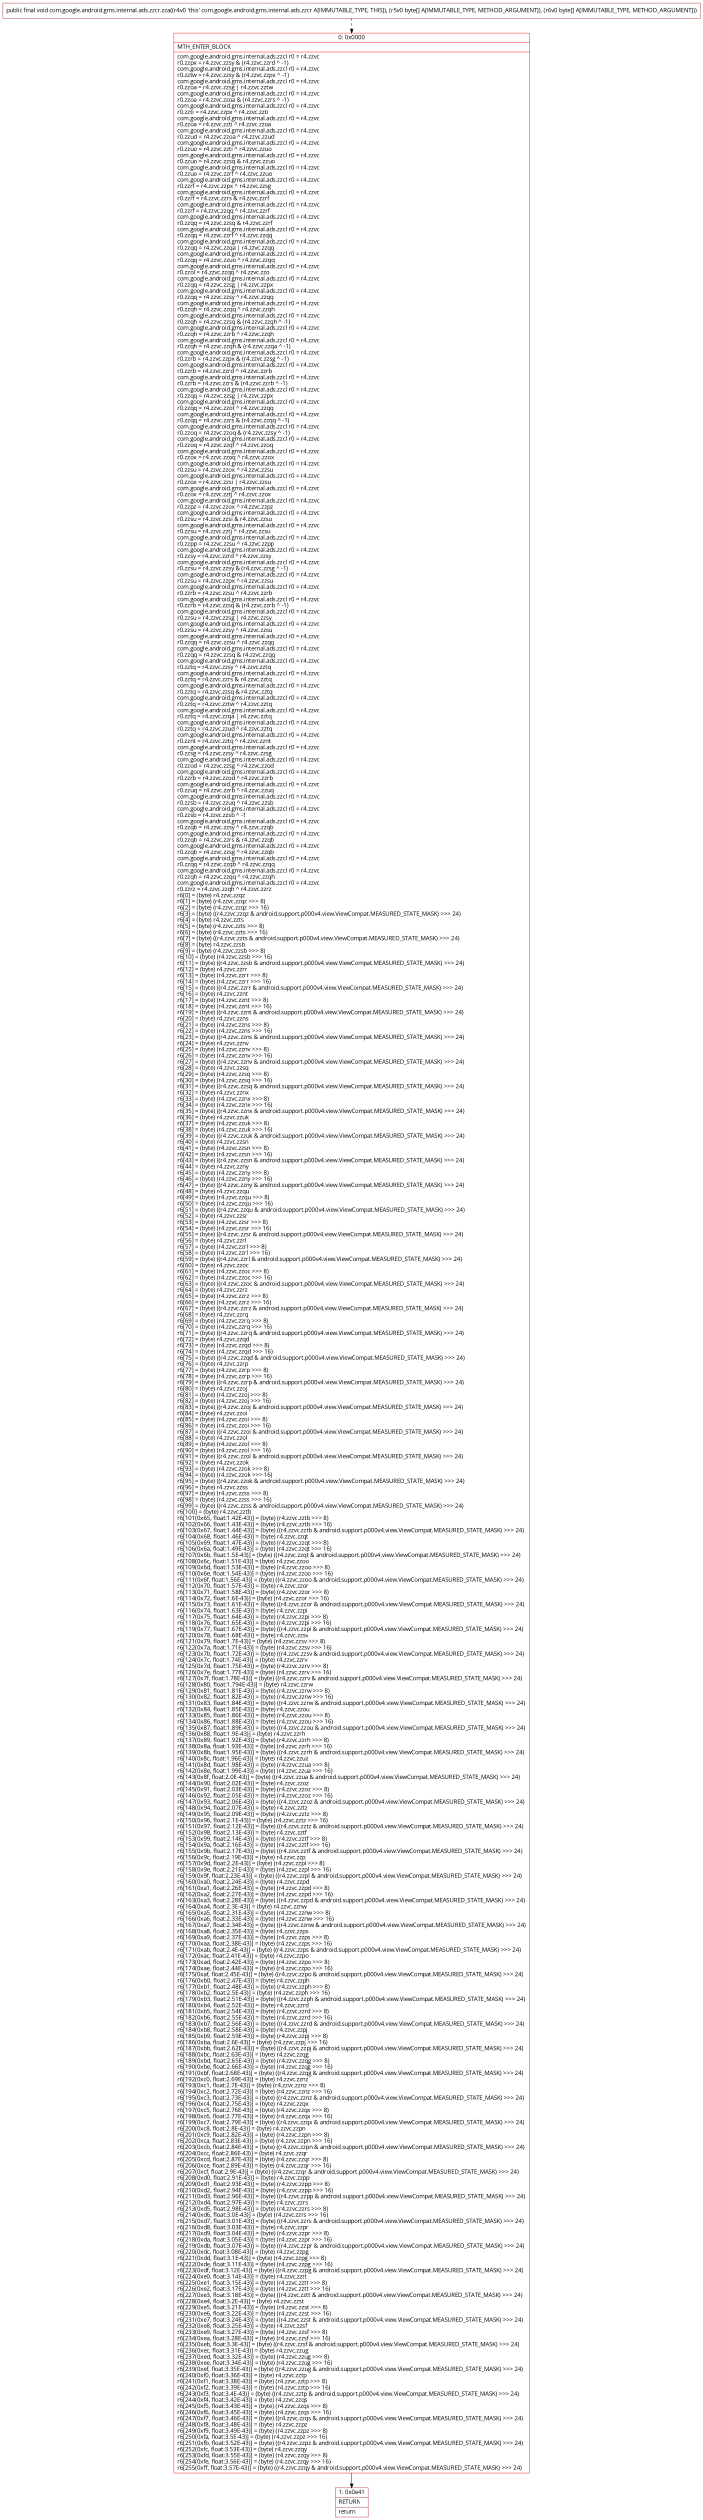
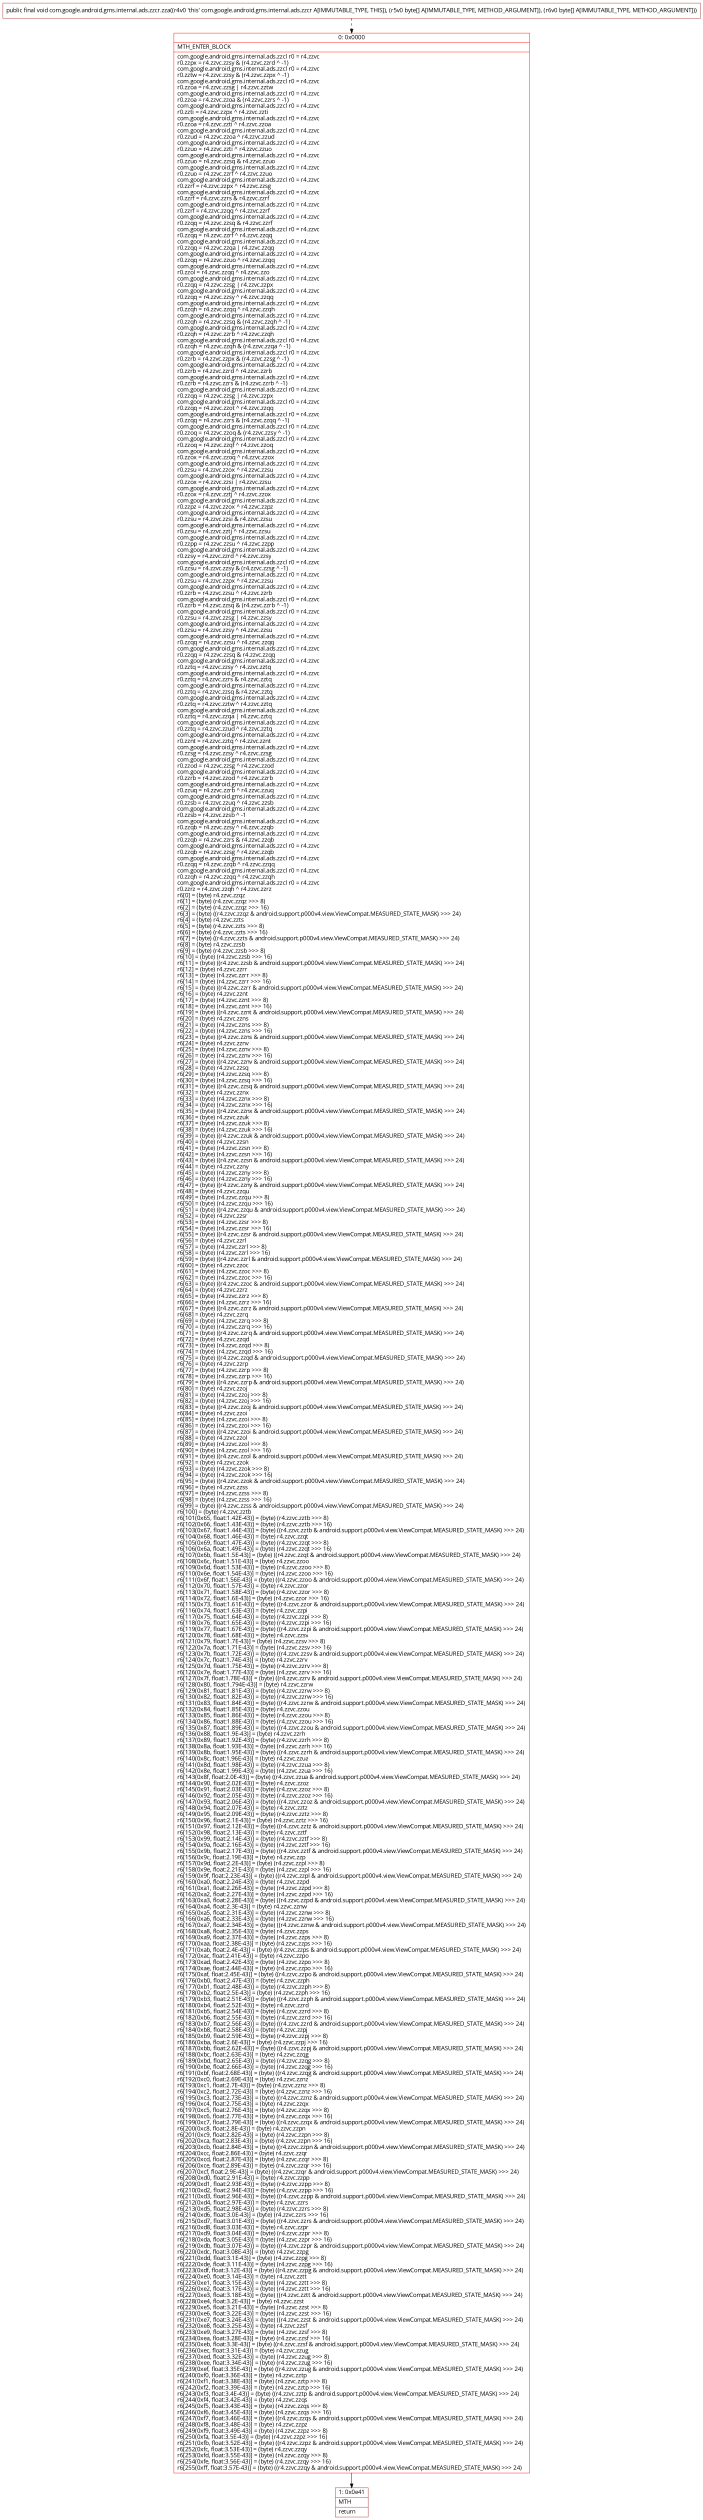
(350, 2502) -> (345, 2502)
